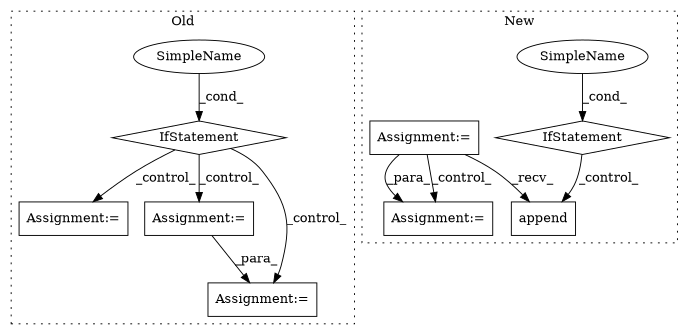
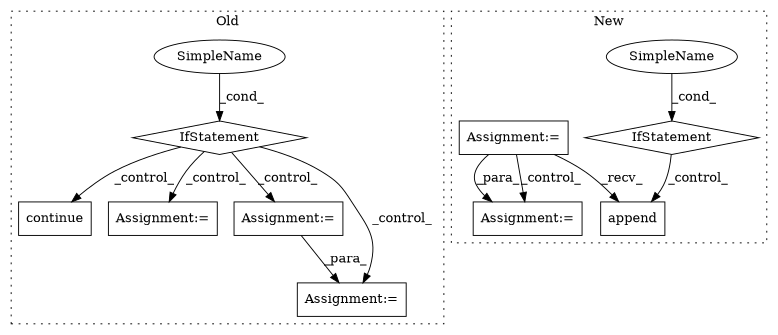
none -> (55, 219)
